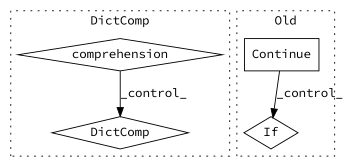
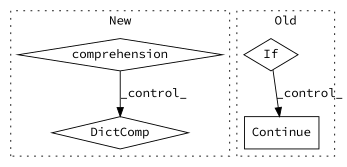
(120, 21) -> (120, 21)
(277, 90) -> (276, 89)
